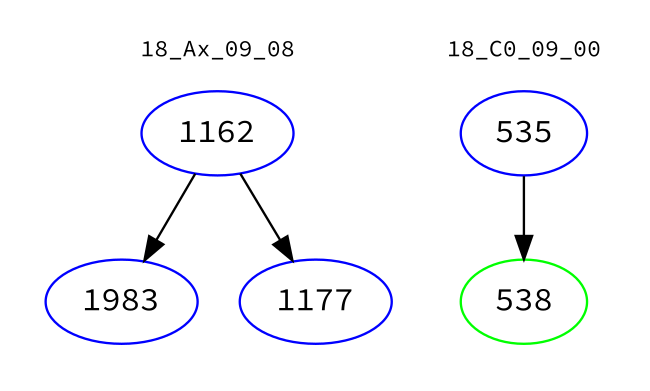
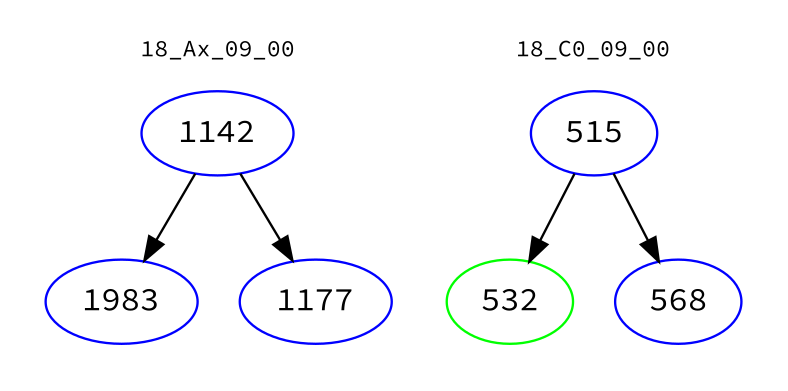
(219, 50) -> (219, 50)
(218, 133) -> (218, 133)
(524, 133) -> (594, 133)
(524, 302) -> (510, 302)
none -> (678, 302)
